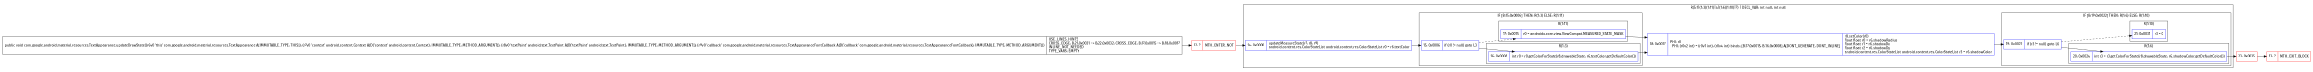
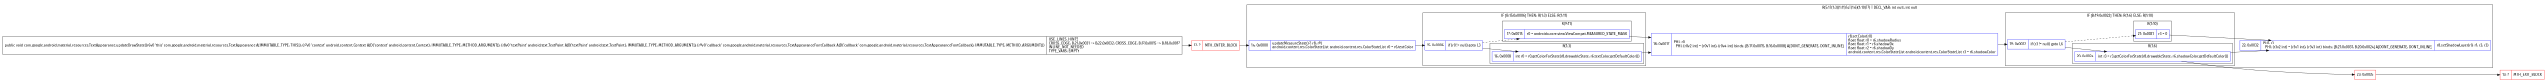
(1563, 24) -> (1567, 24)
(1219, 45) -> (1221, 45)
none -> (2365, 45)
